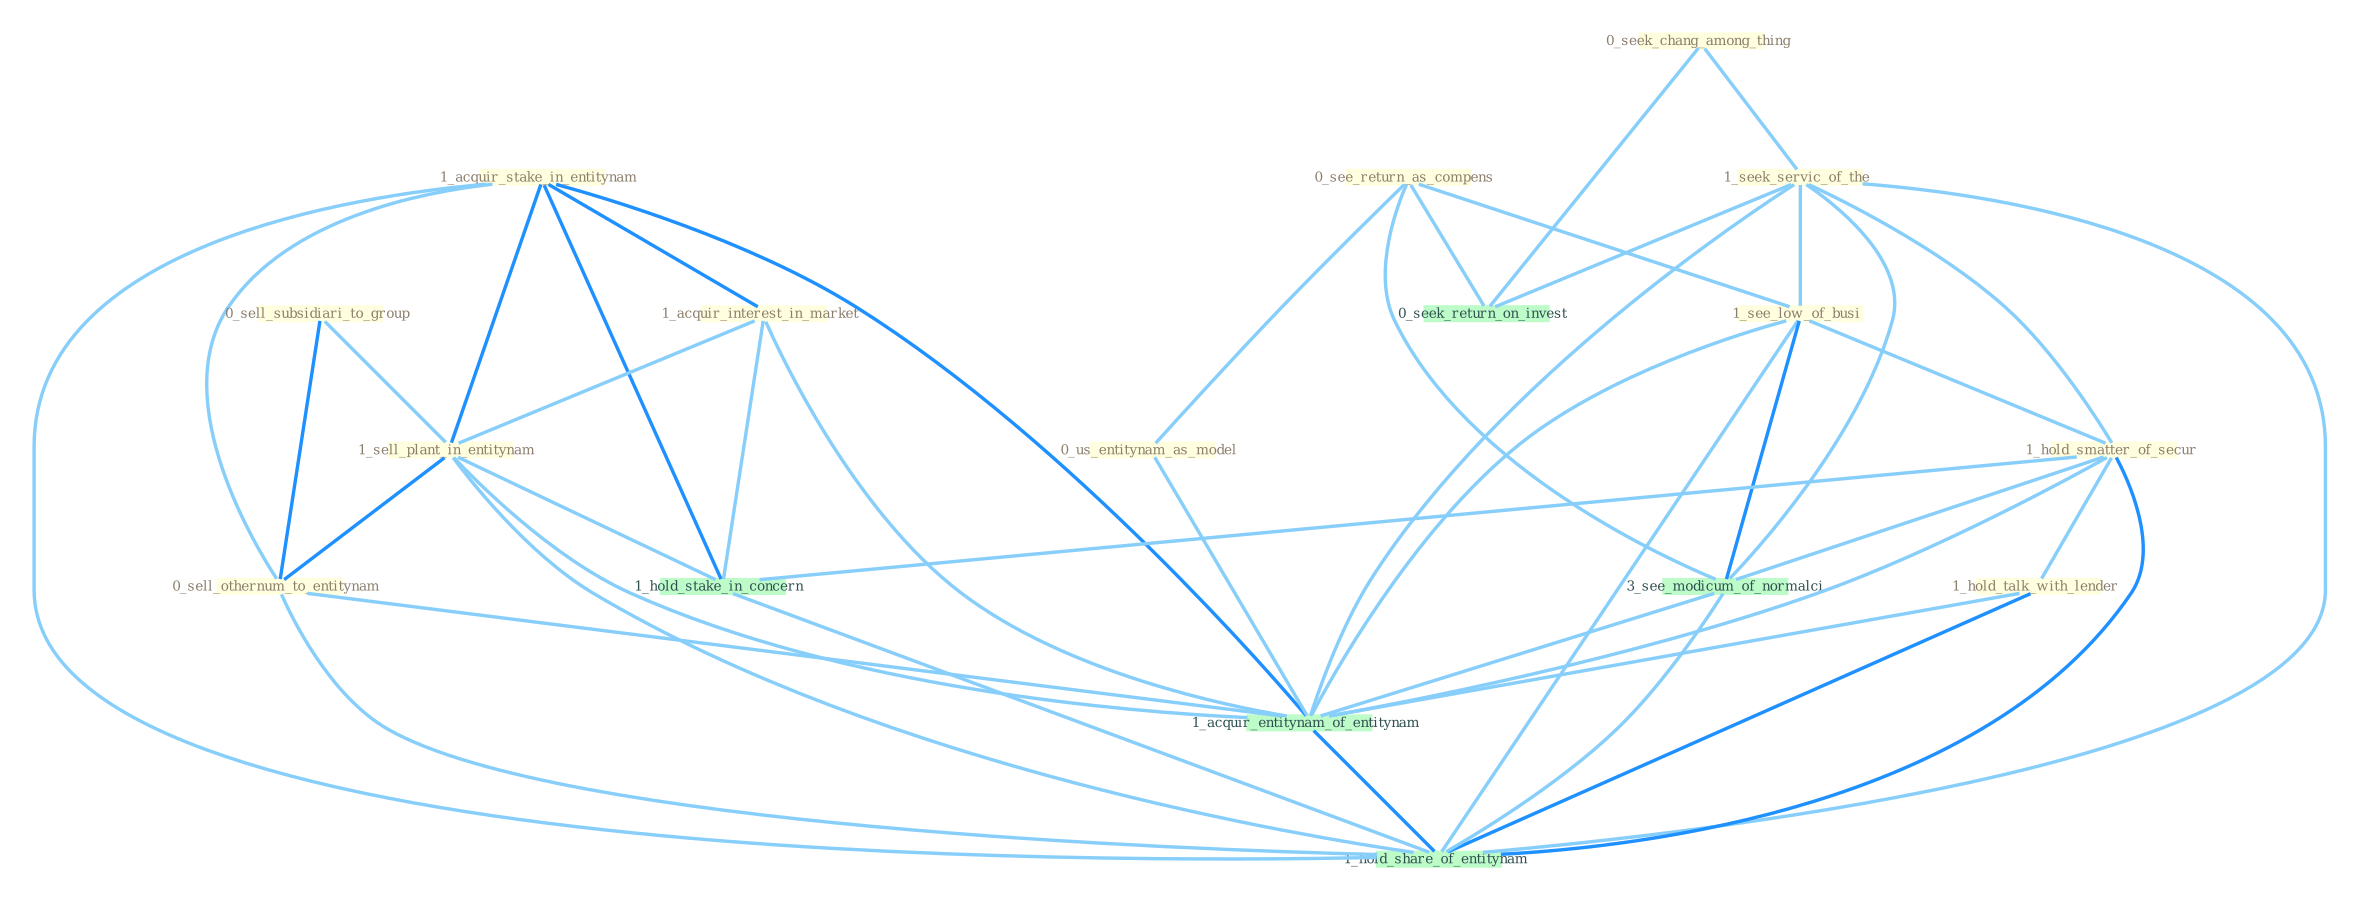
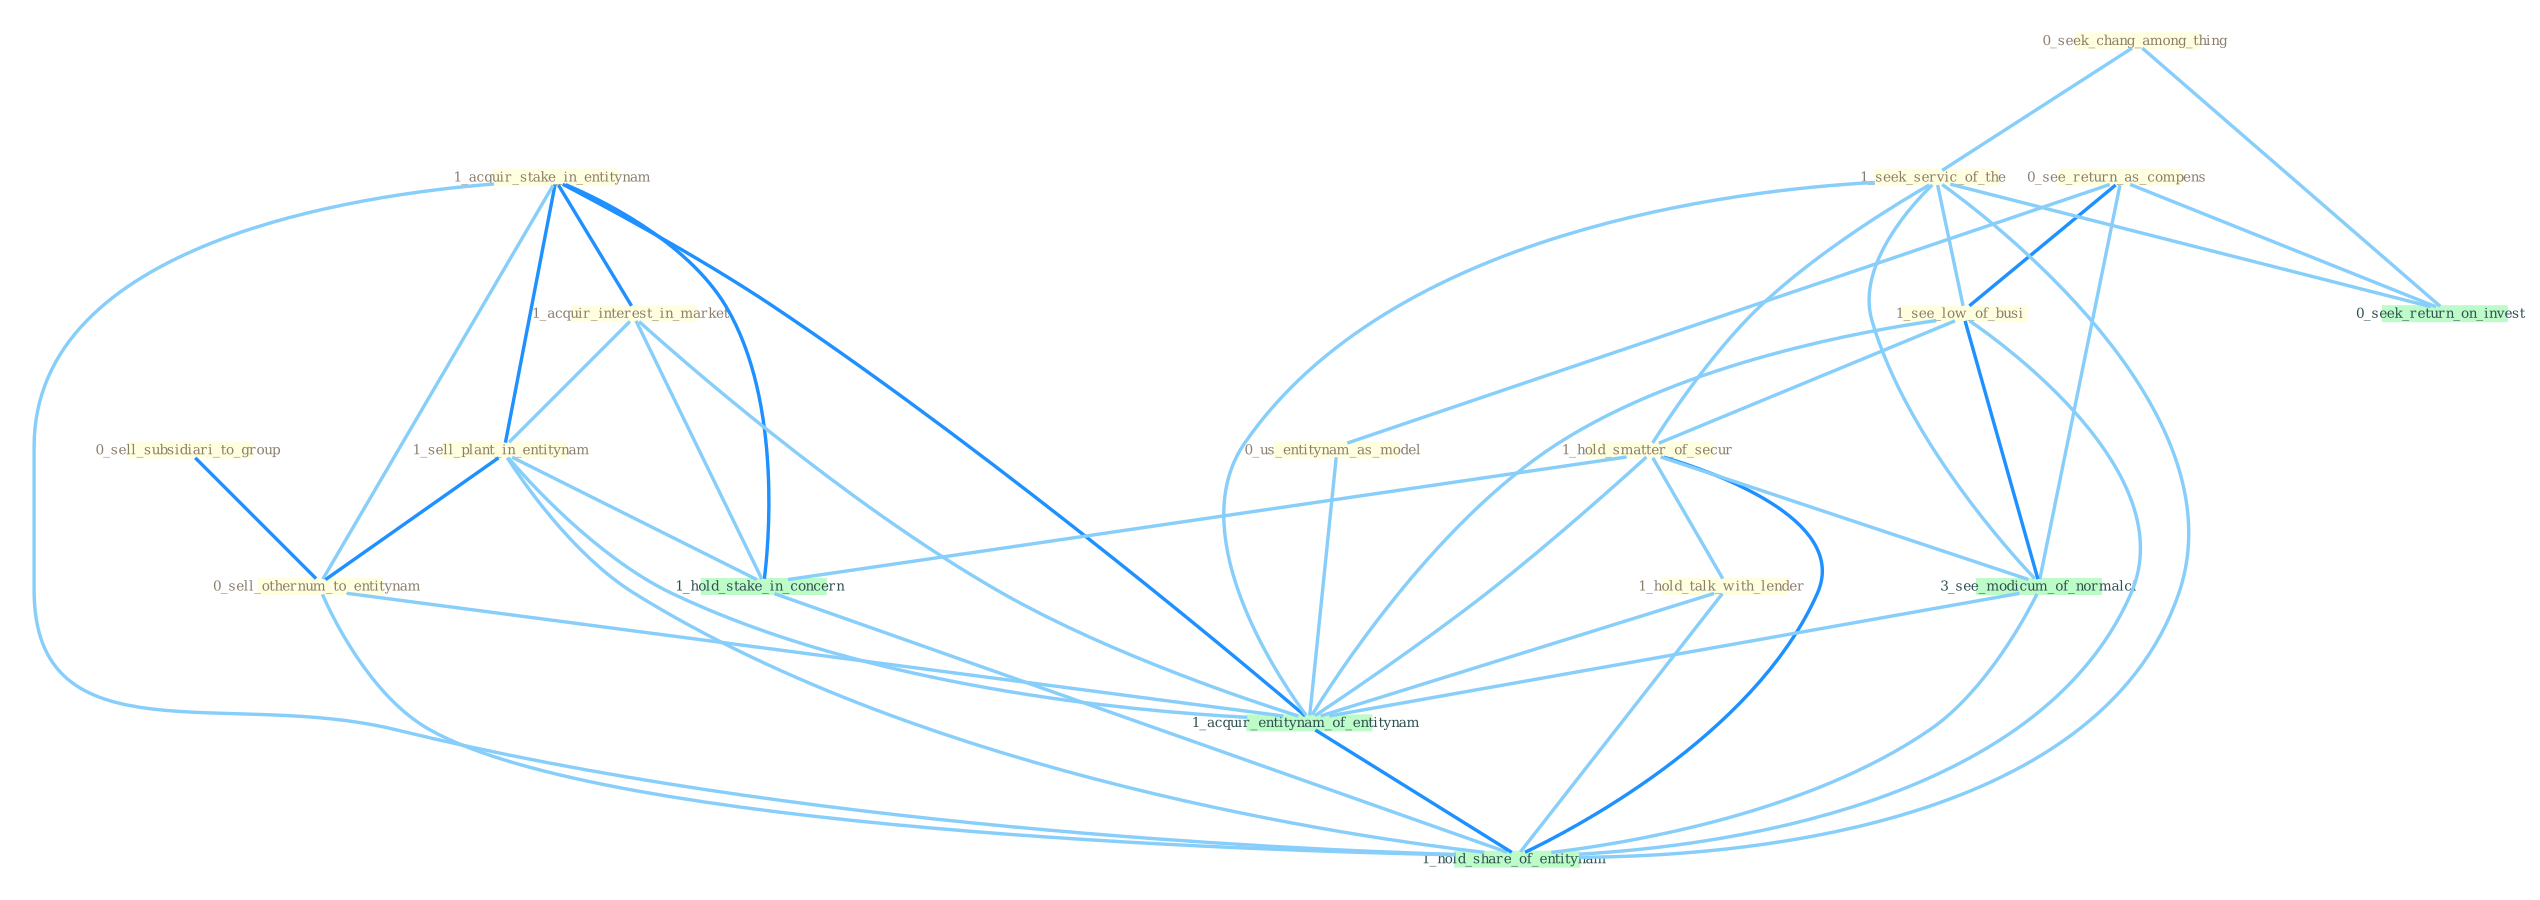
(1595, 242) -> (2046, 242)
(385, 382) -> none
(1739, 723) -> (1621, 723)
